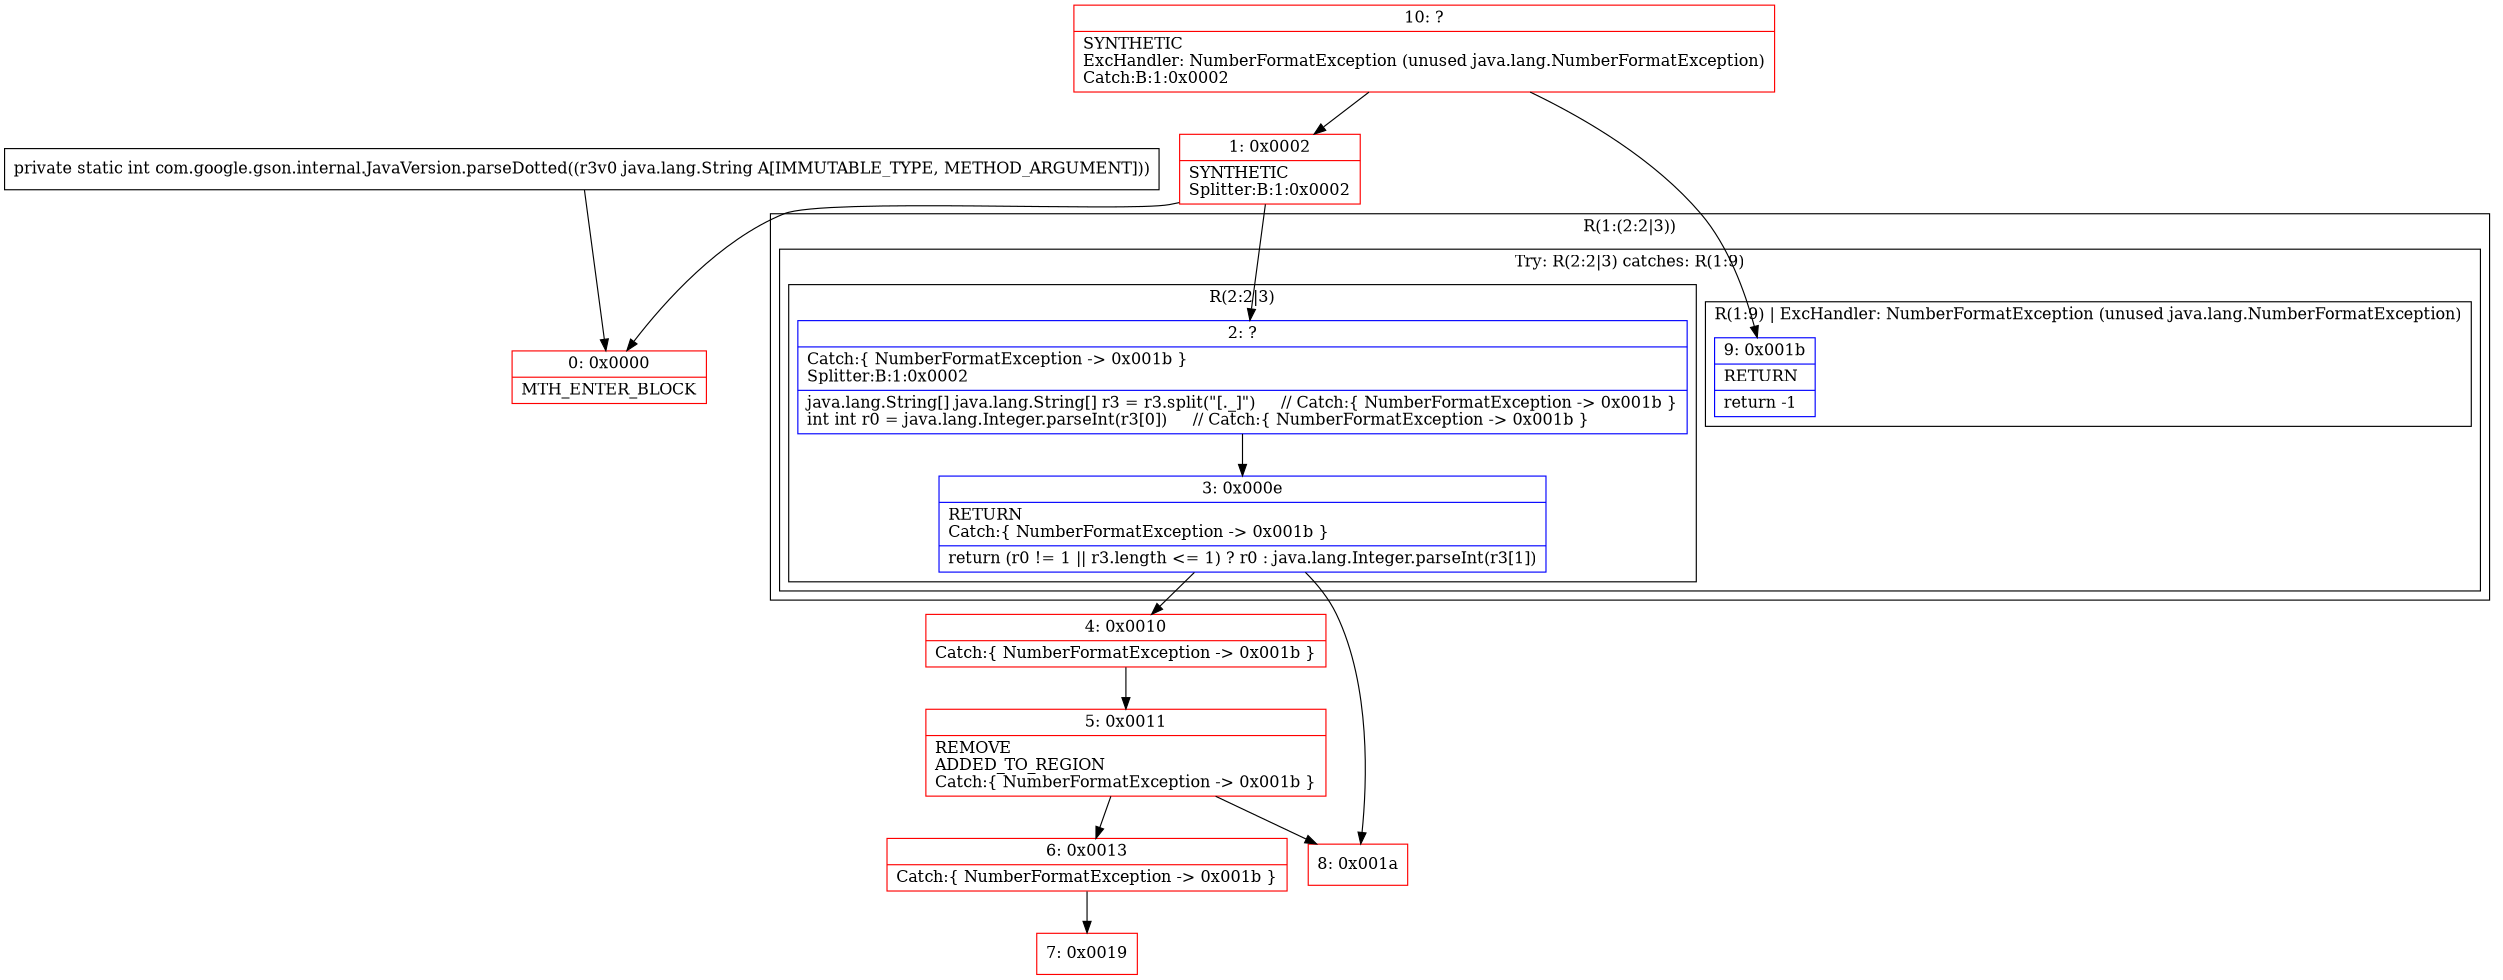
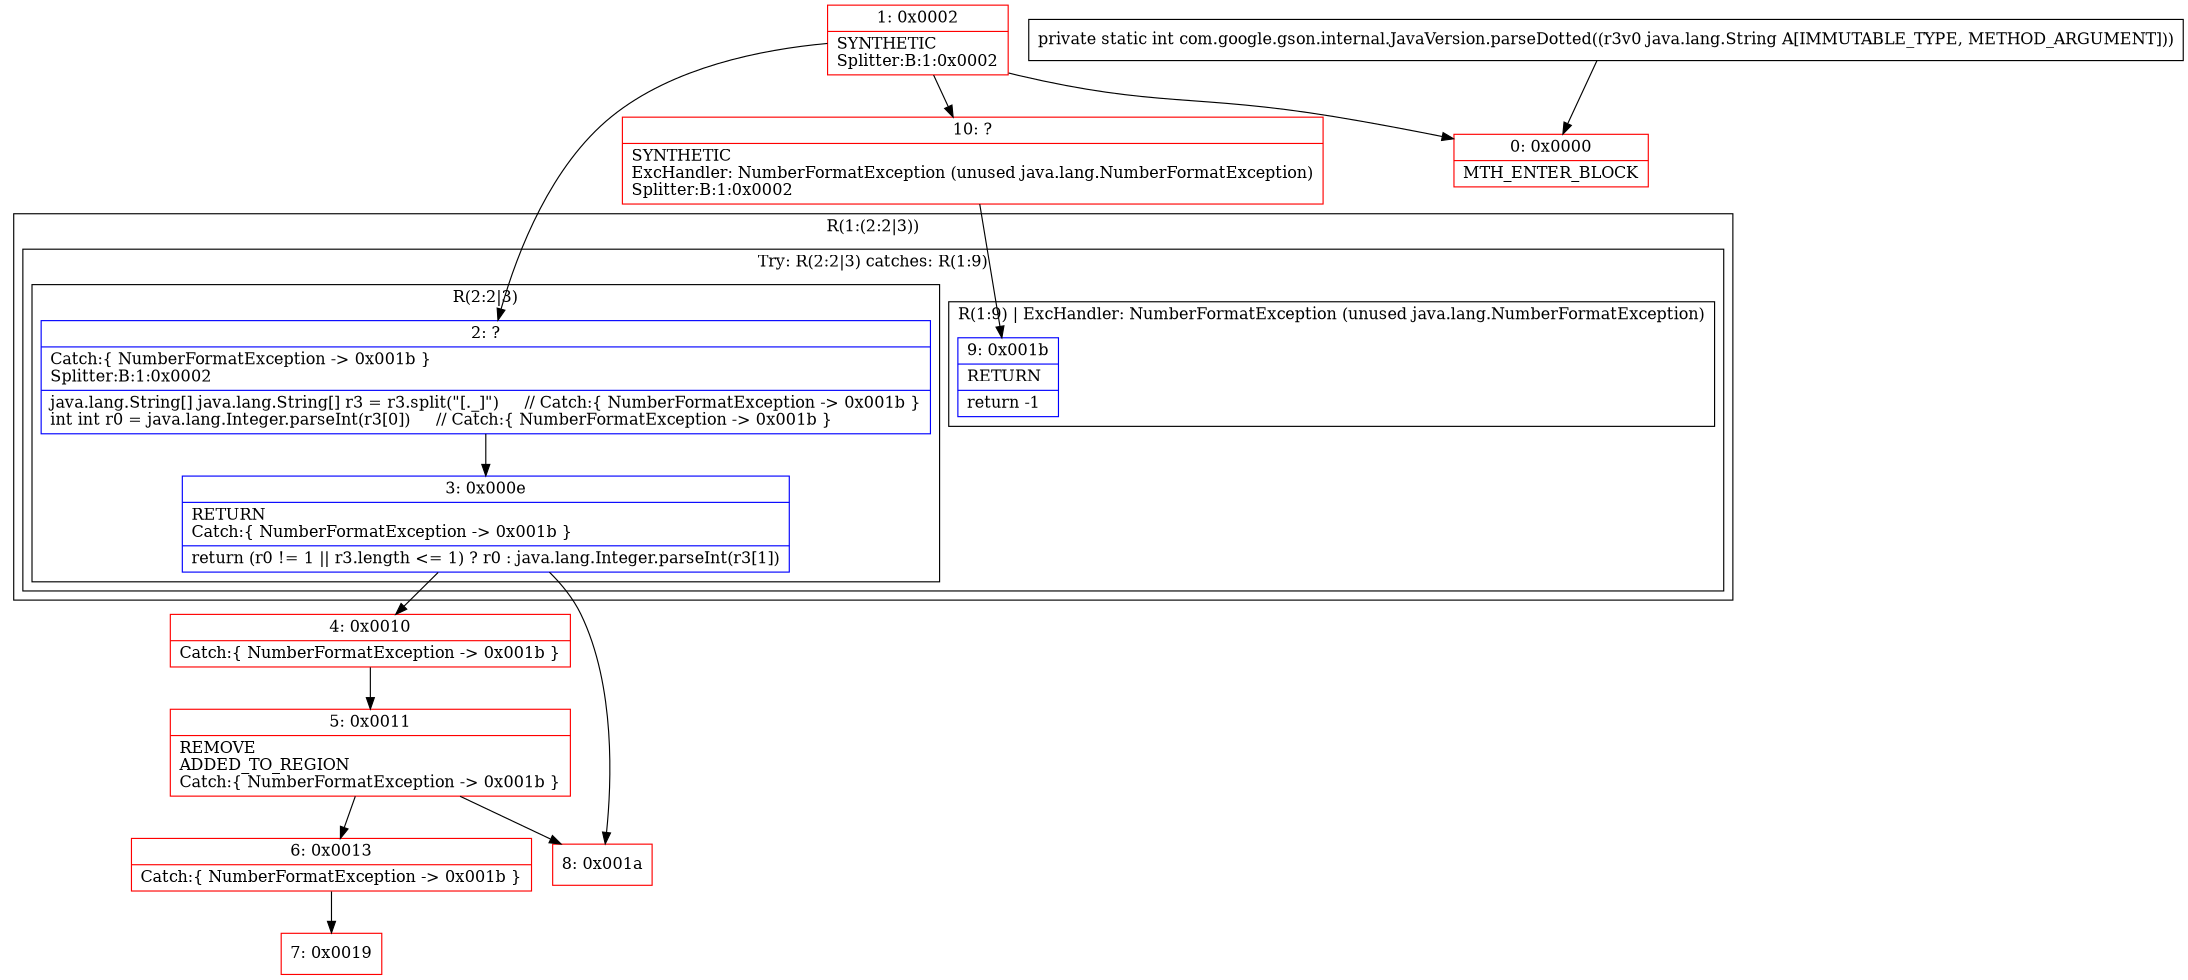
(1156, 78) -> (713, 190)
(1346, 109) -> (941, 91)
